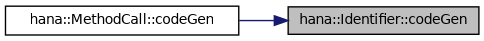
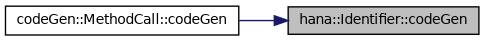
(122, 21) -> (122, 21)
